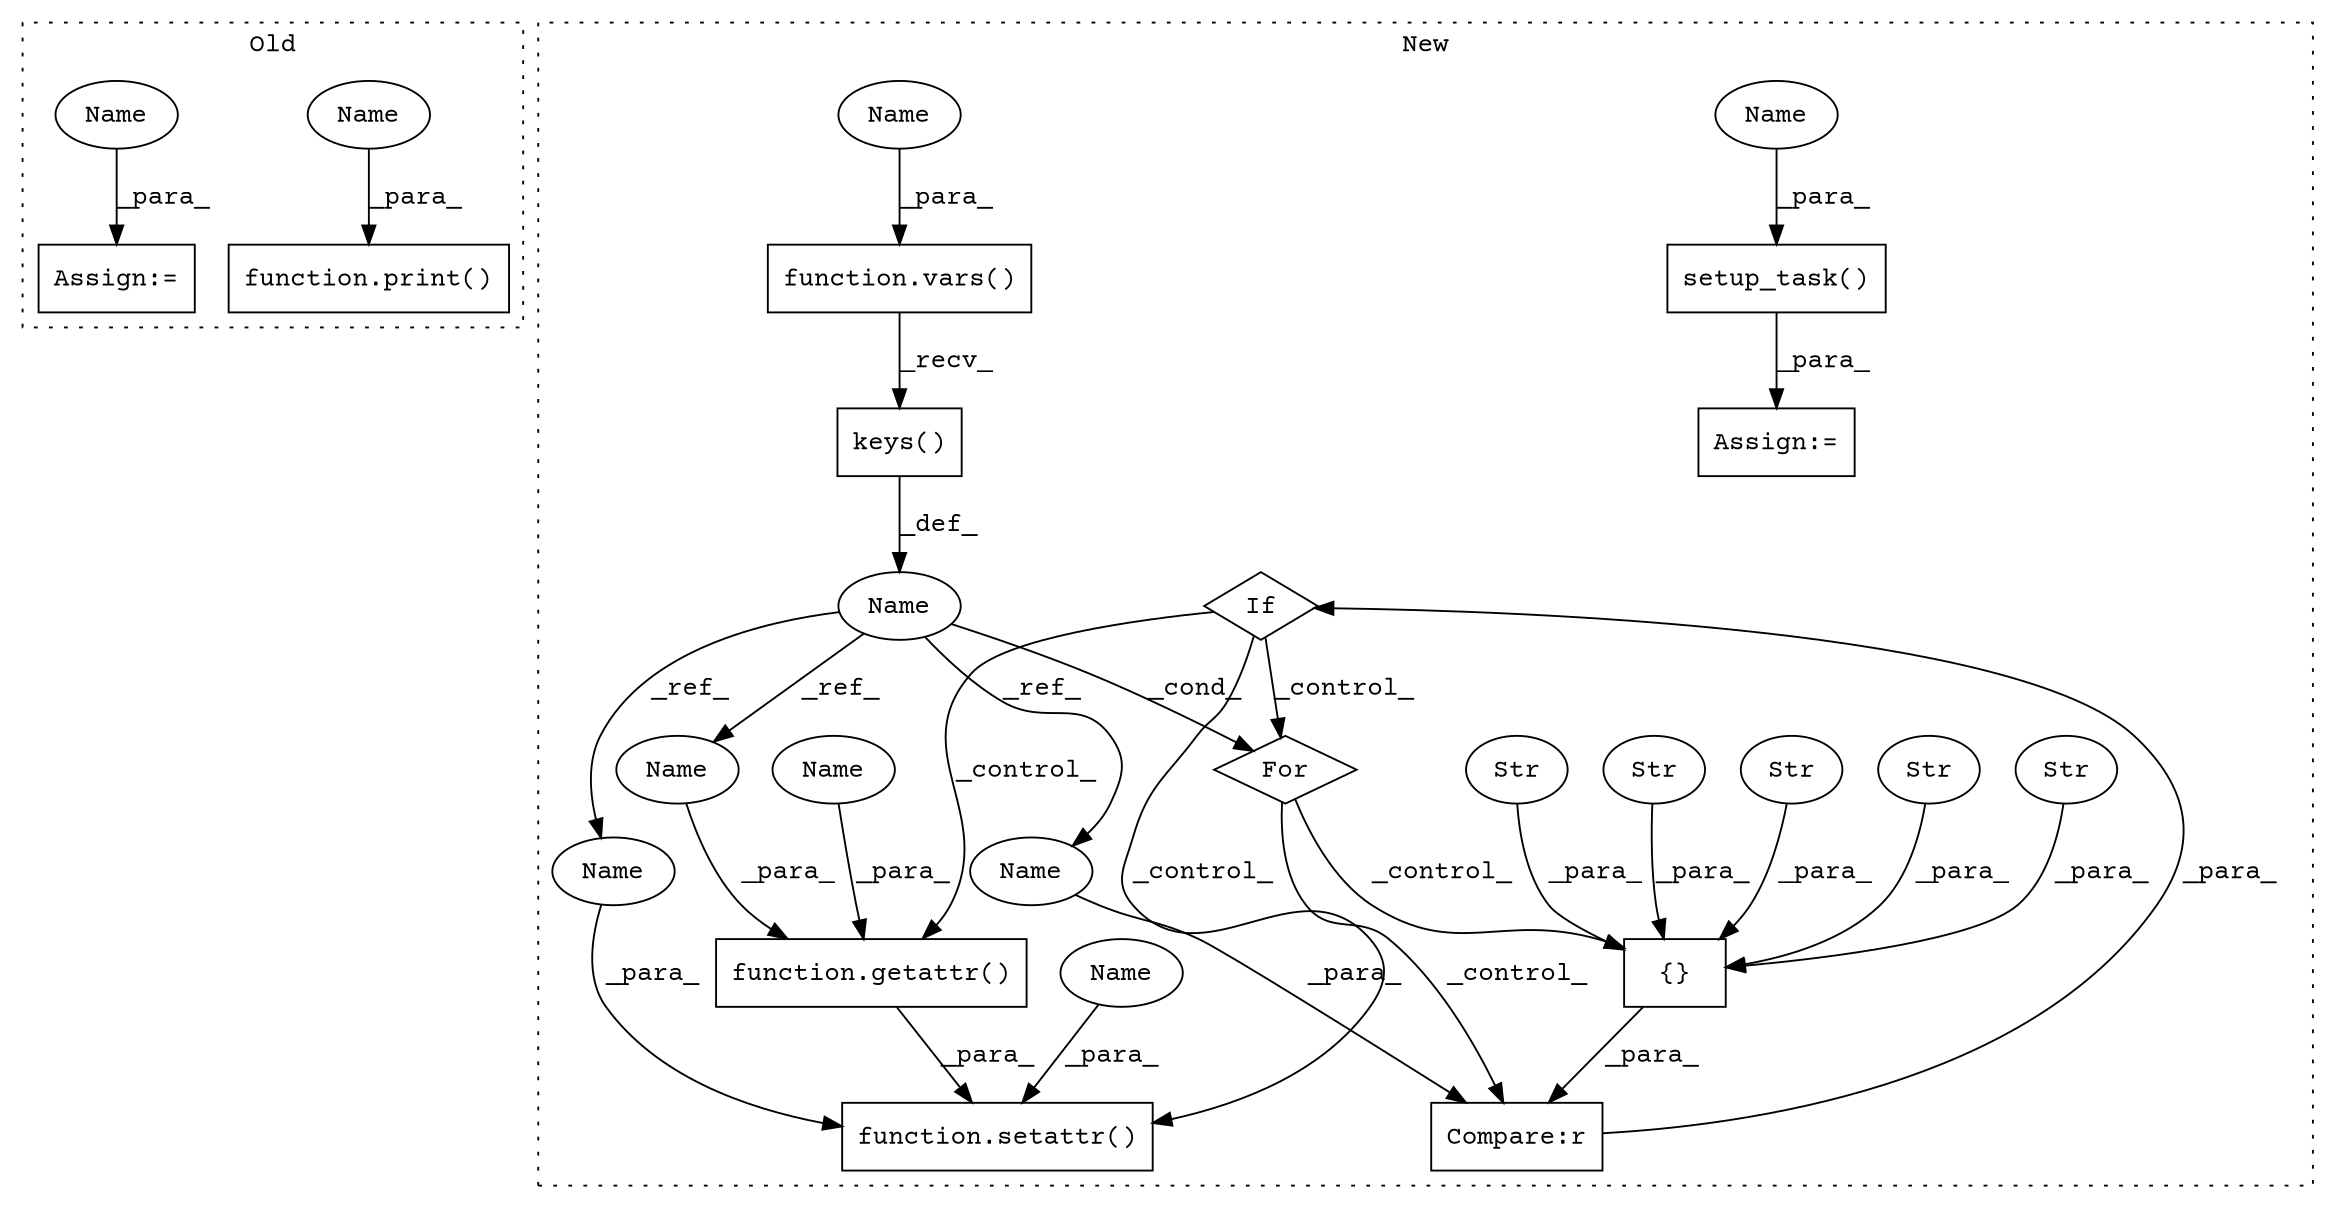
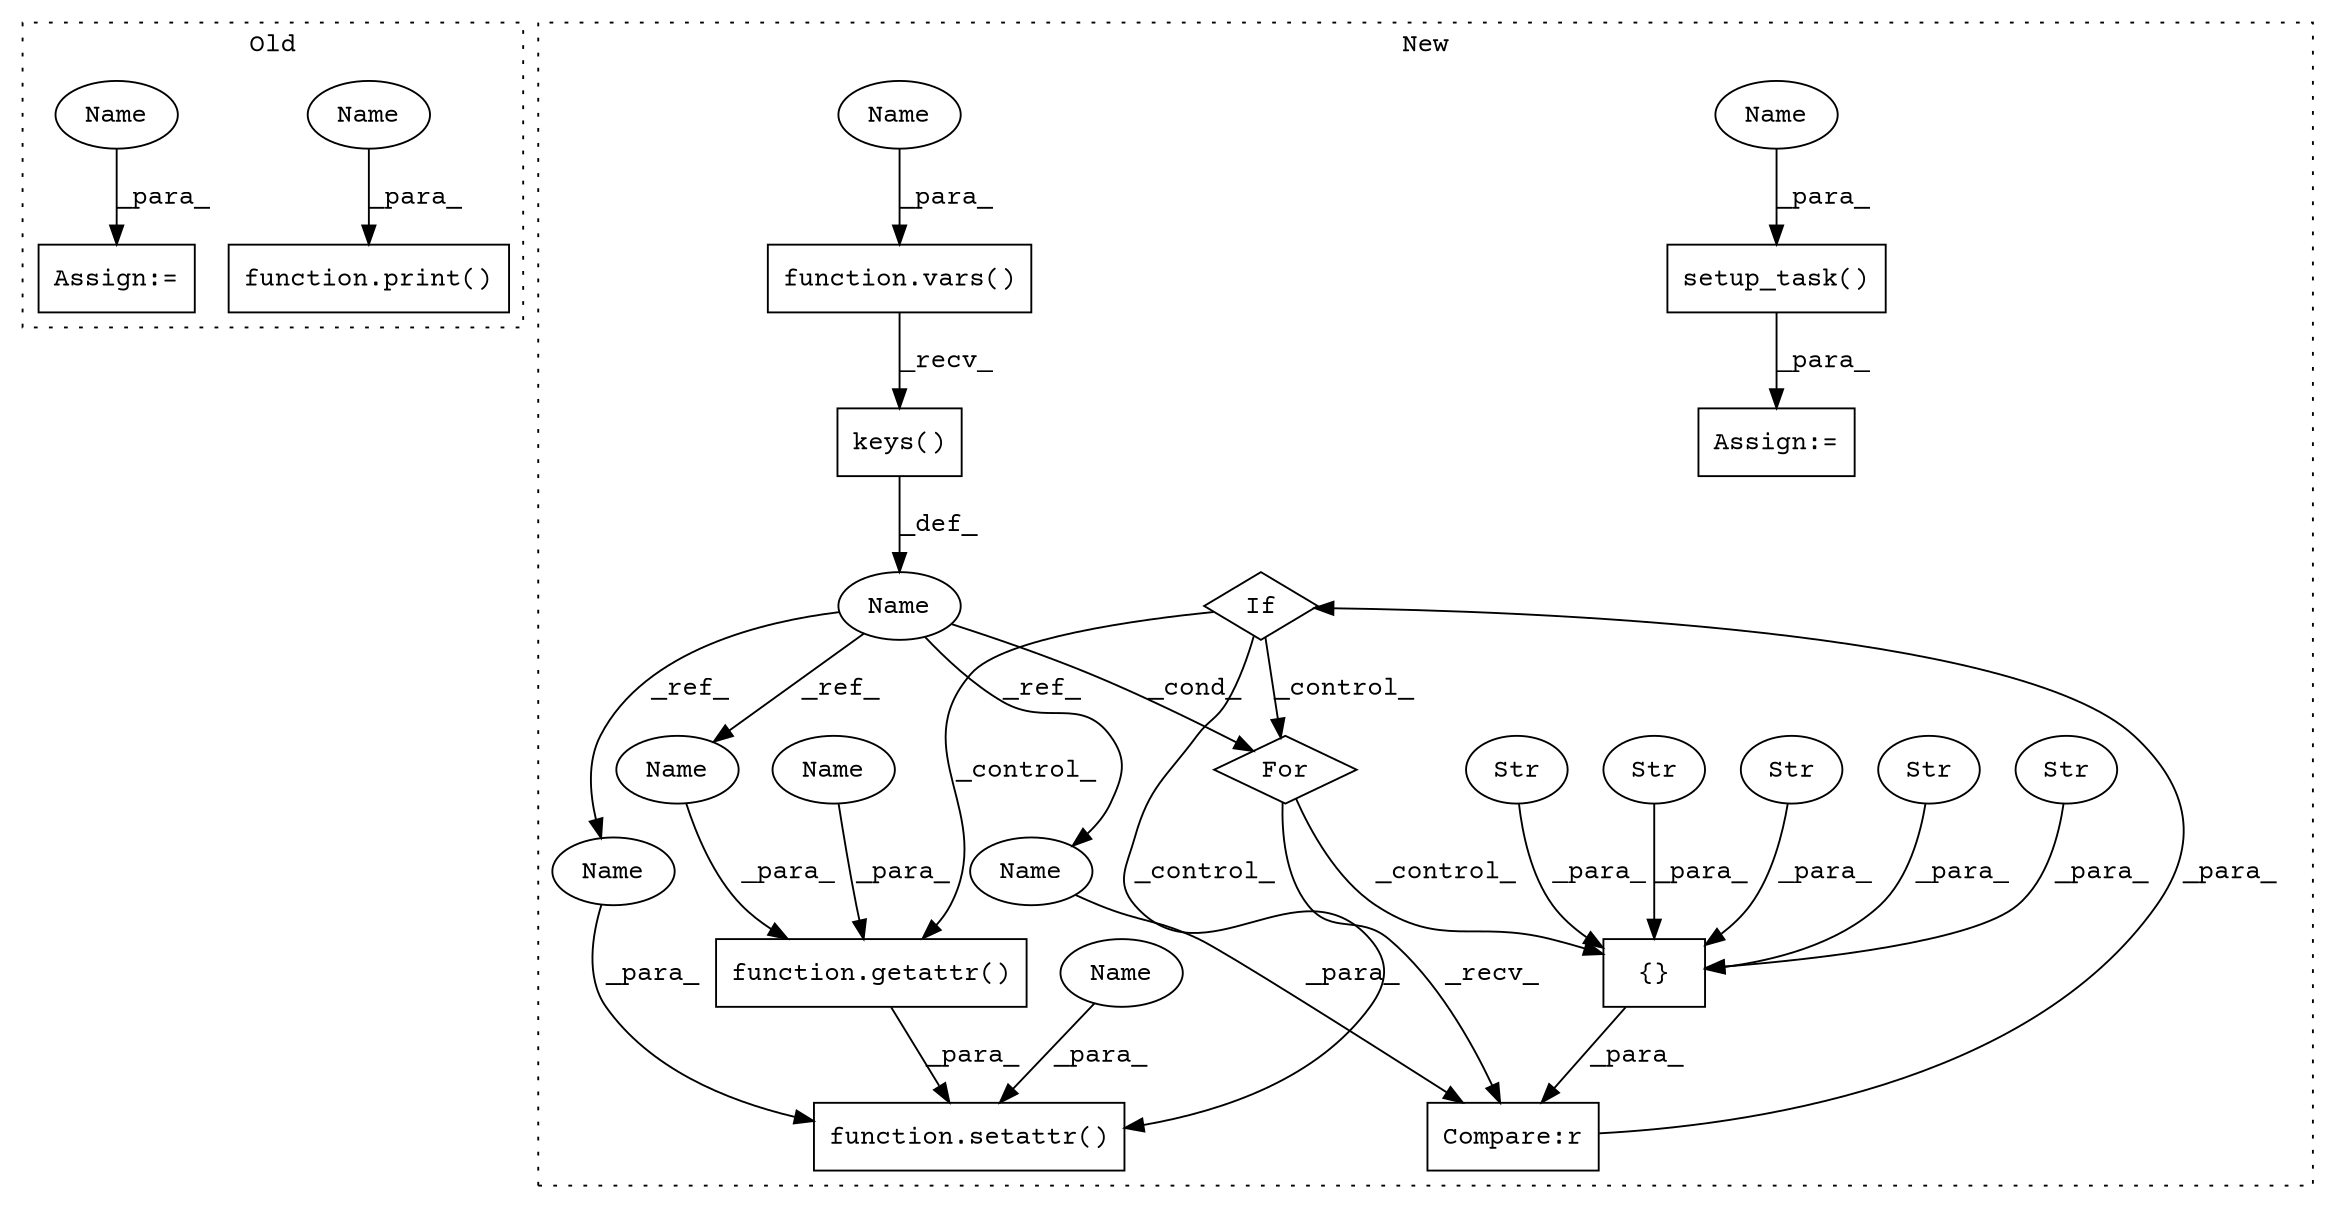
(1518, 973) -> (1492, 973)
